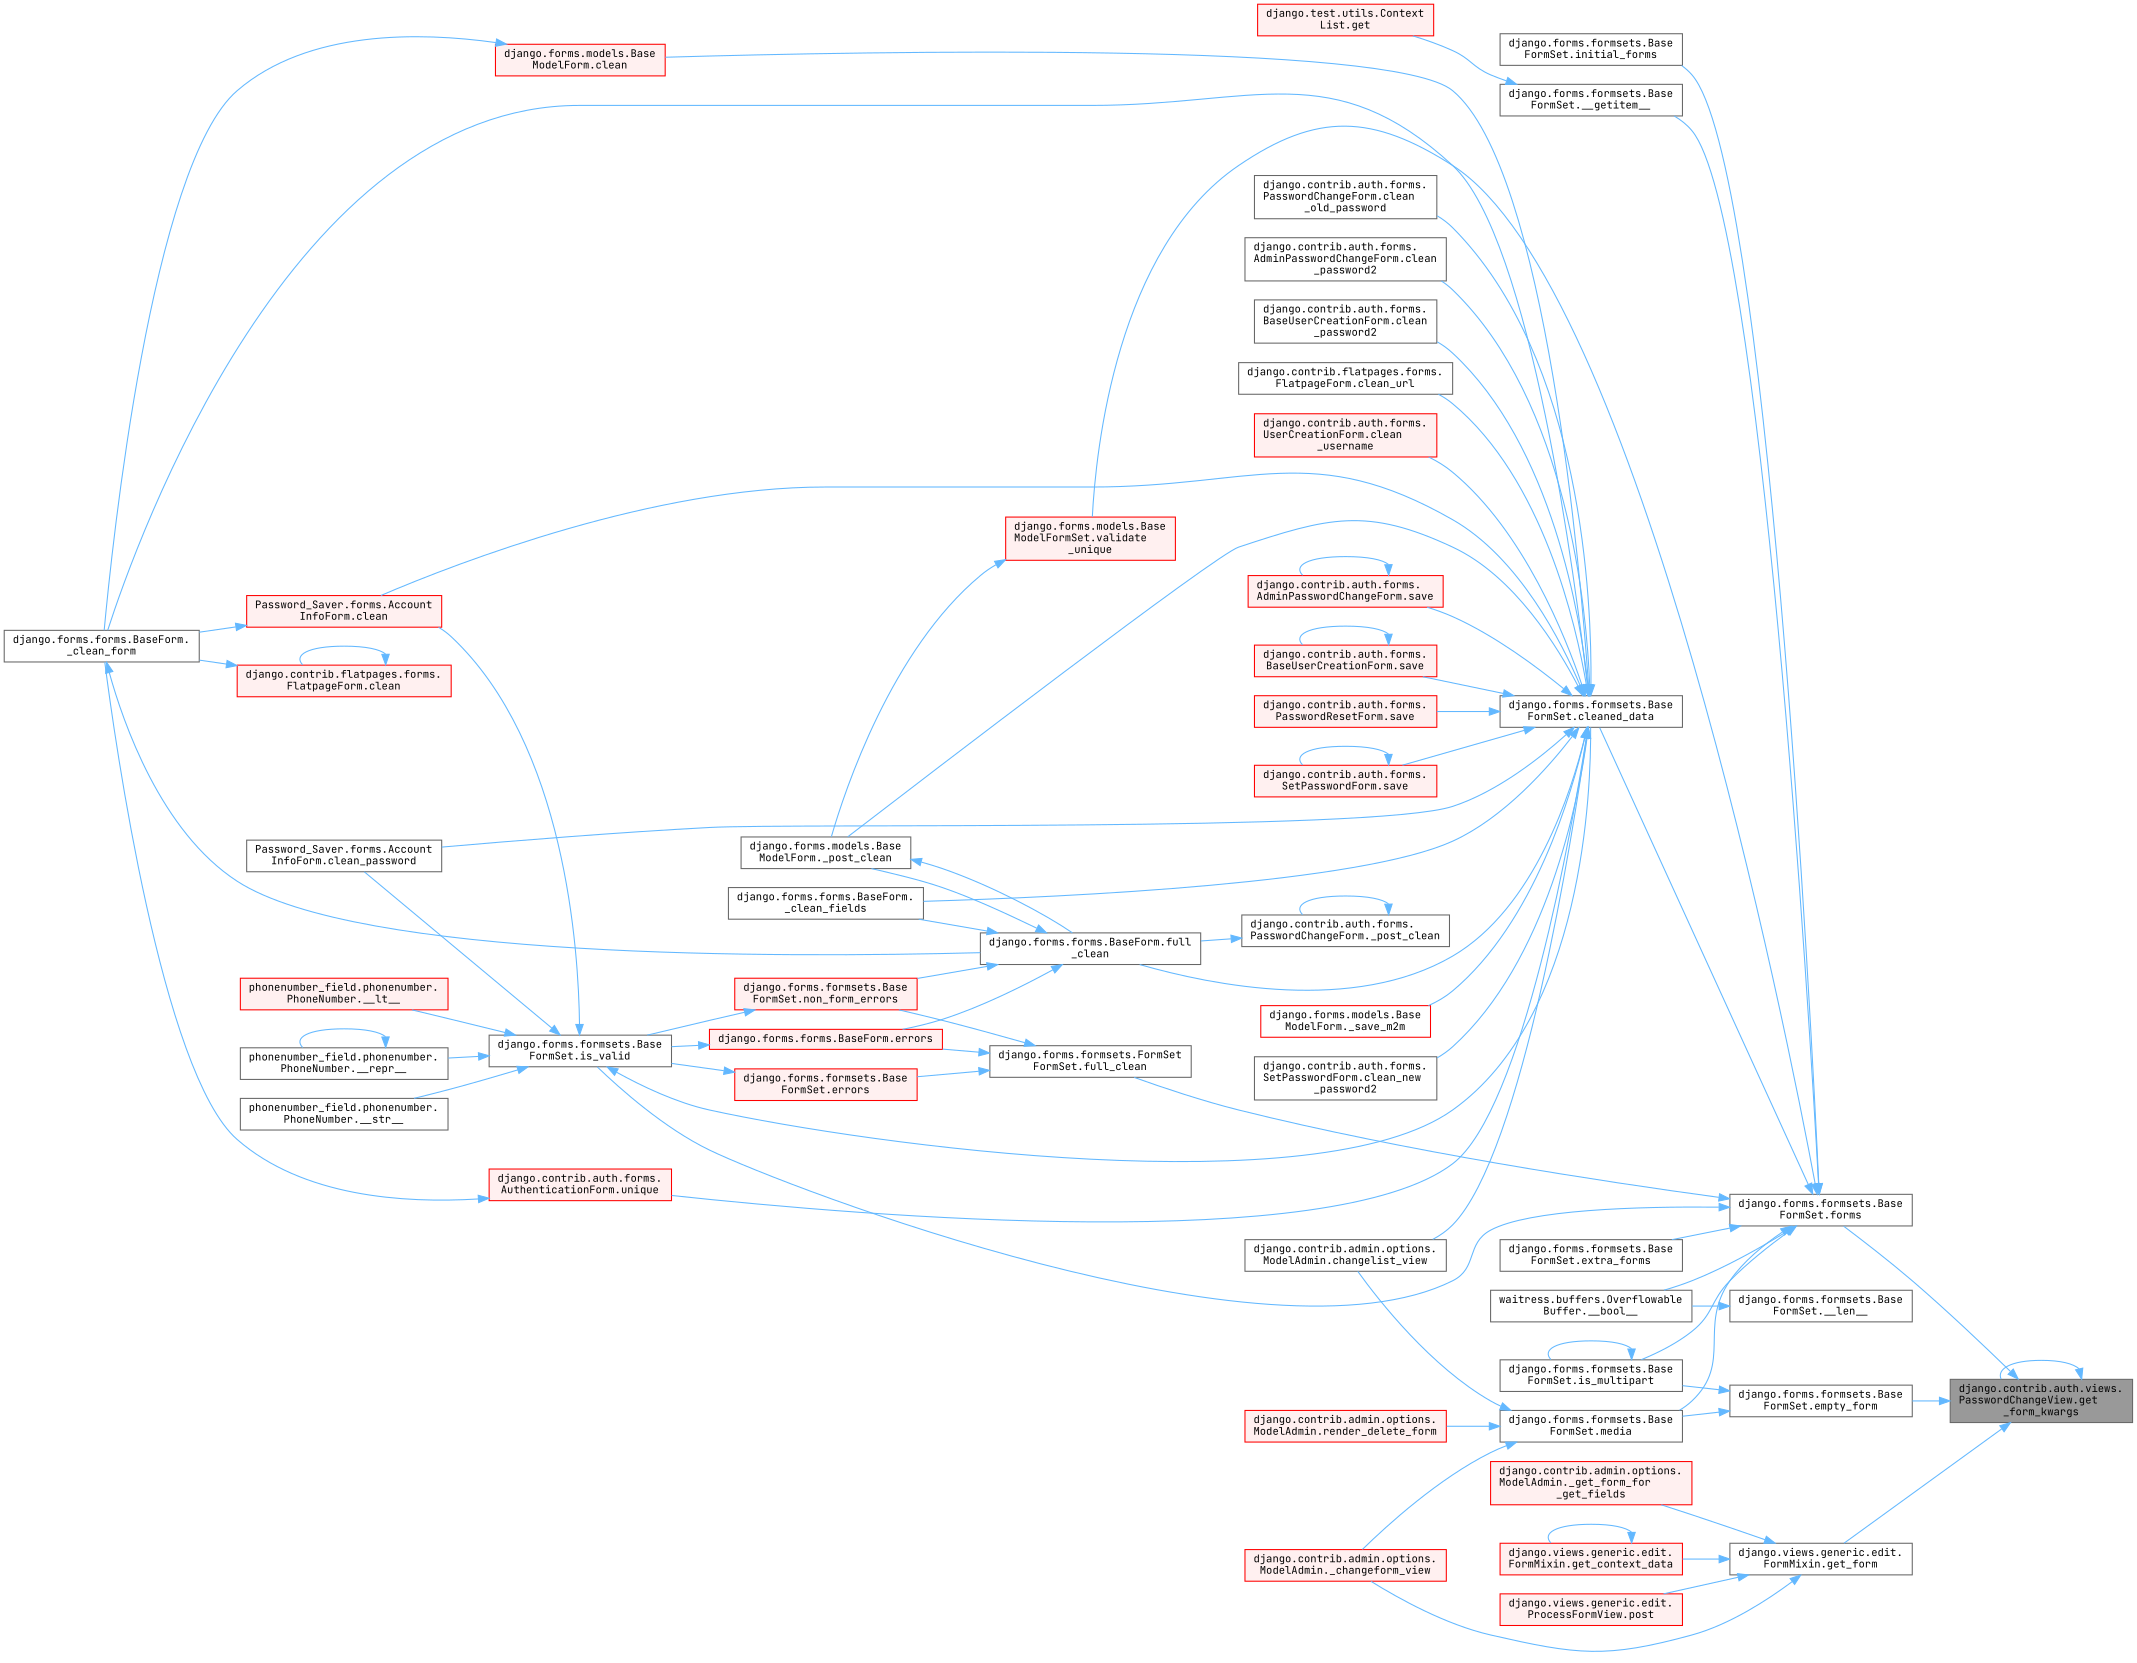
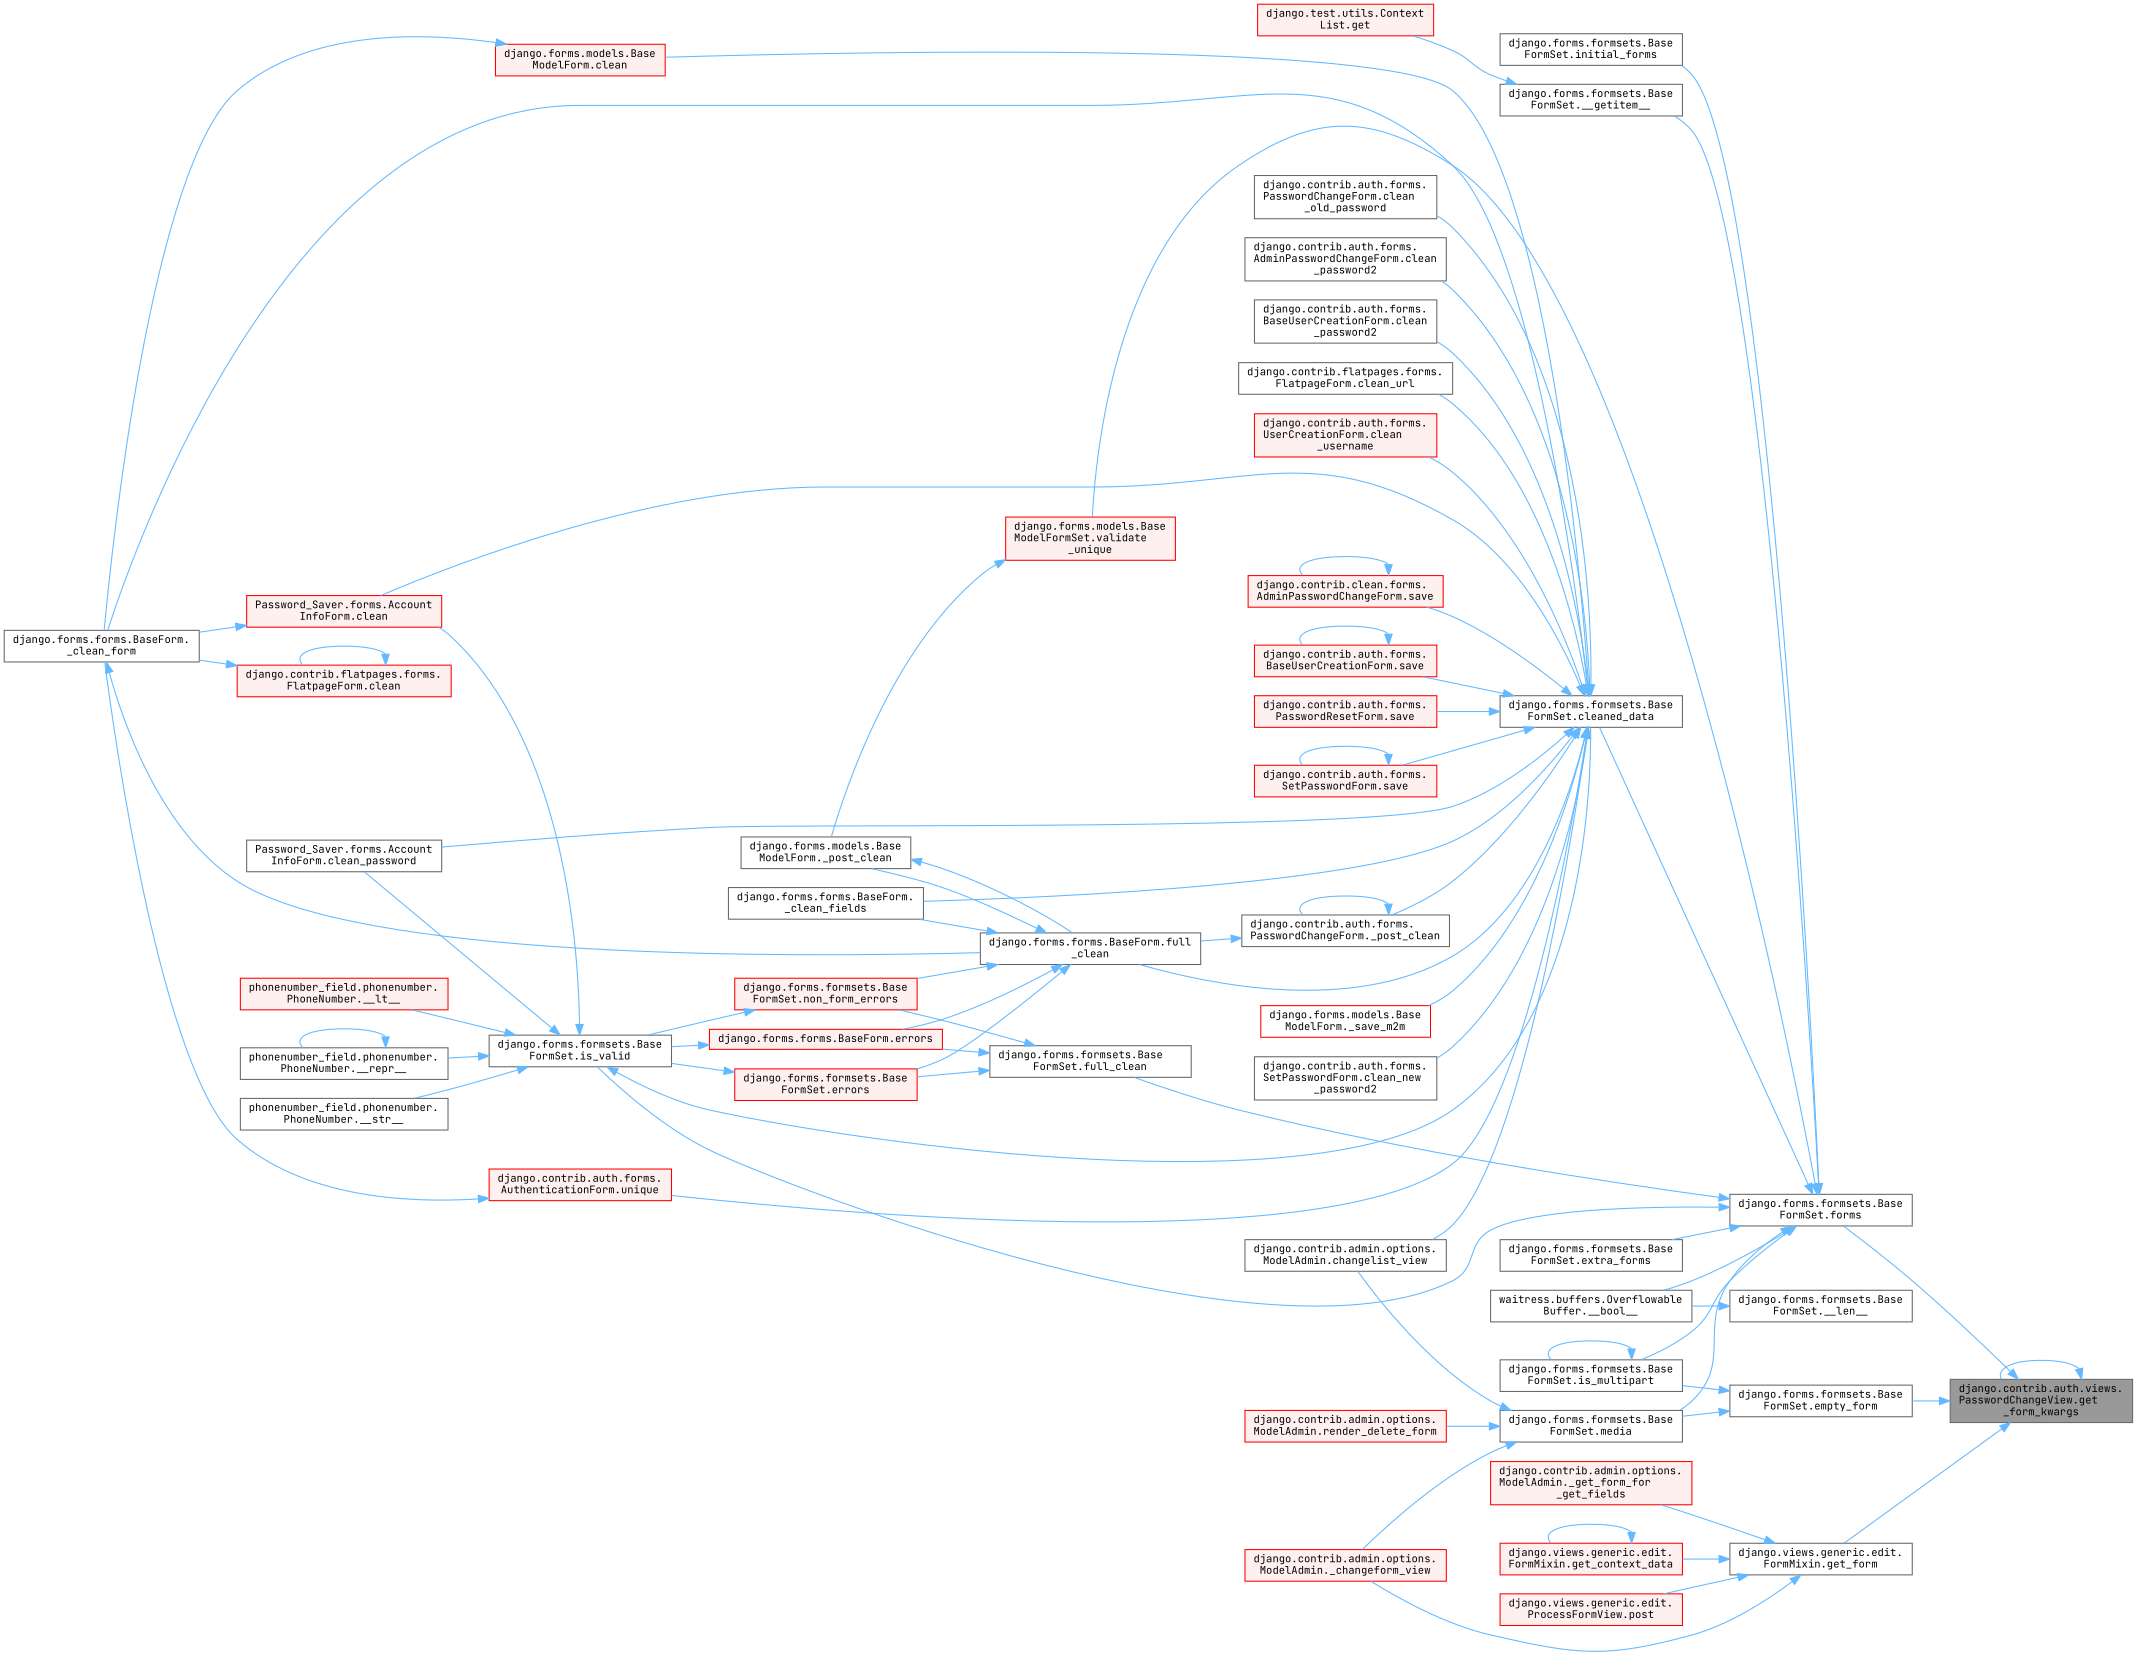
(1207, 567) -> (1497, 840)
(1346, 591) -> (1346, 591)
none -> (993, 1026)
(1091, 1062) -> (1091, 1062)
